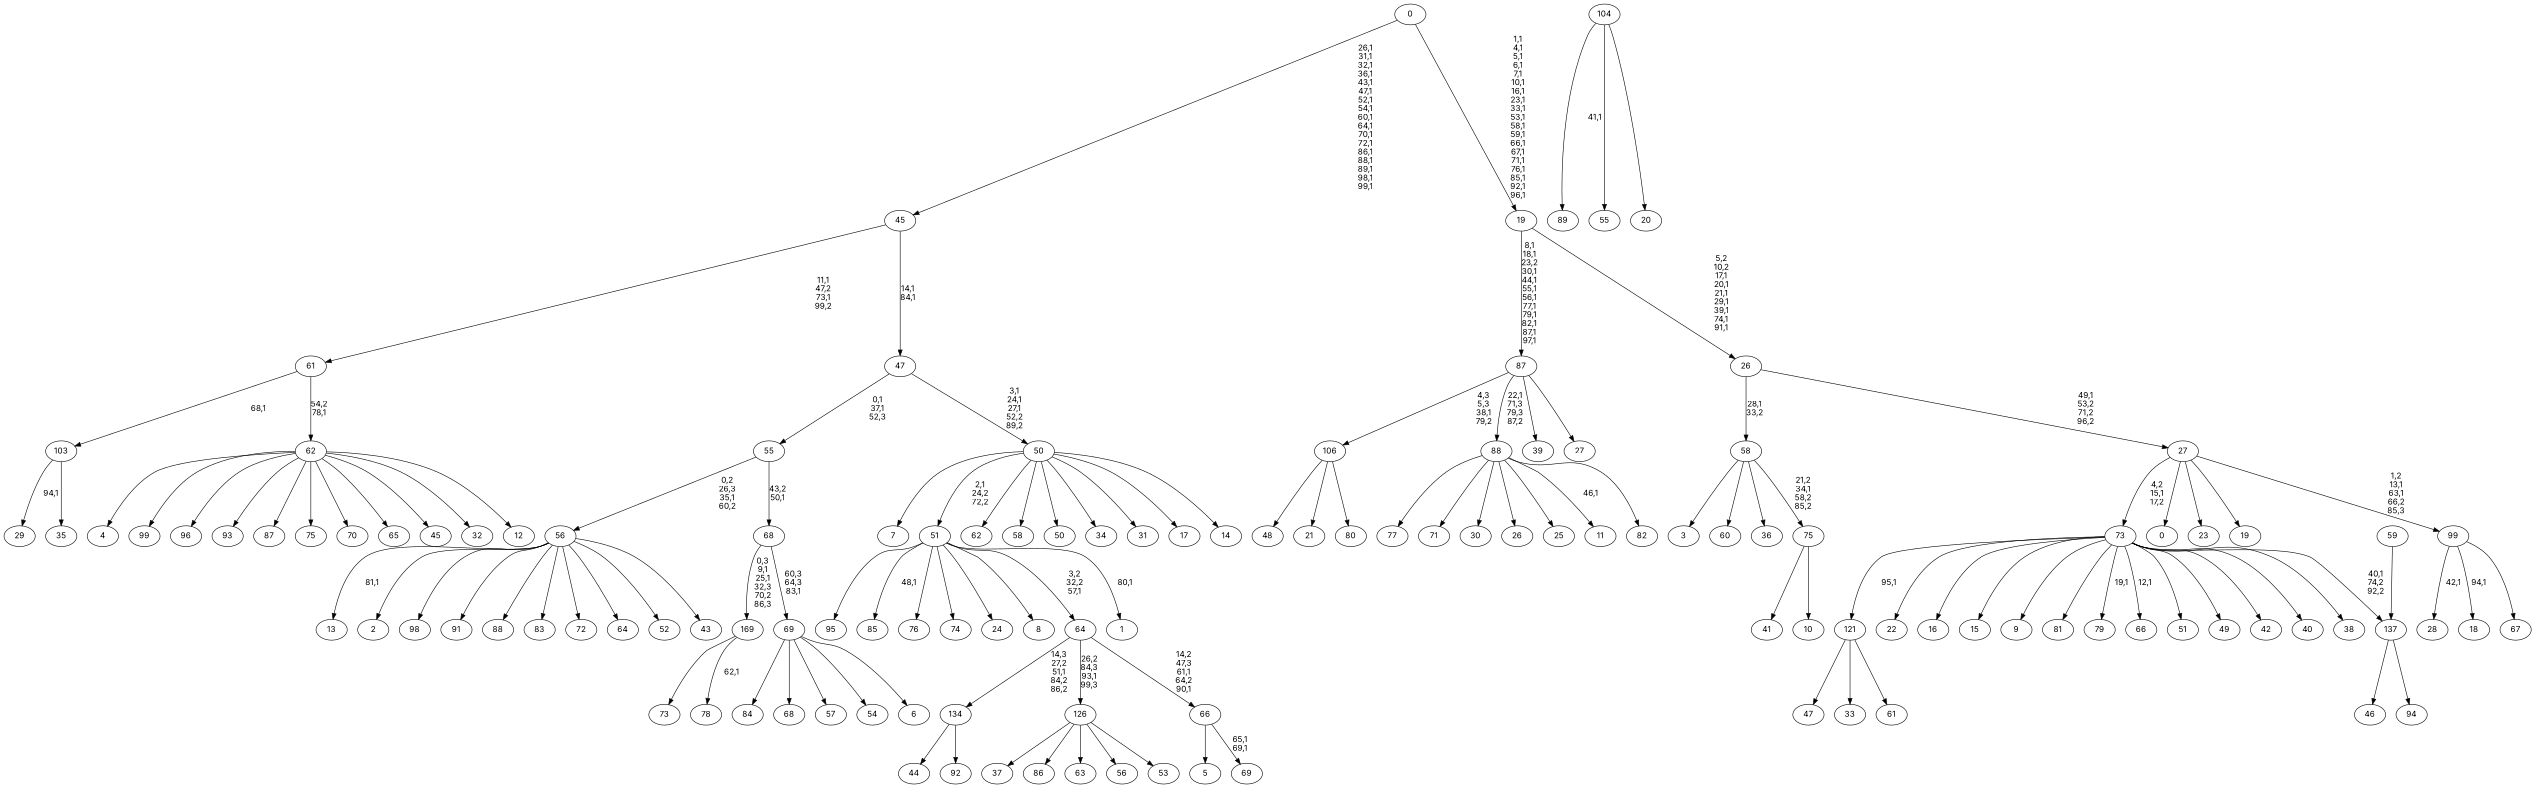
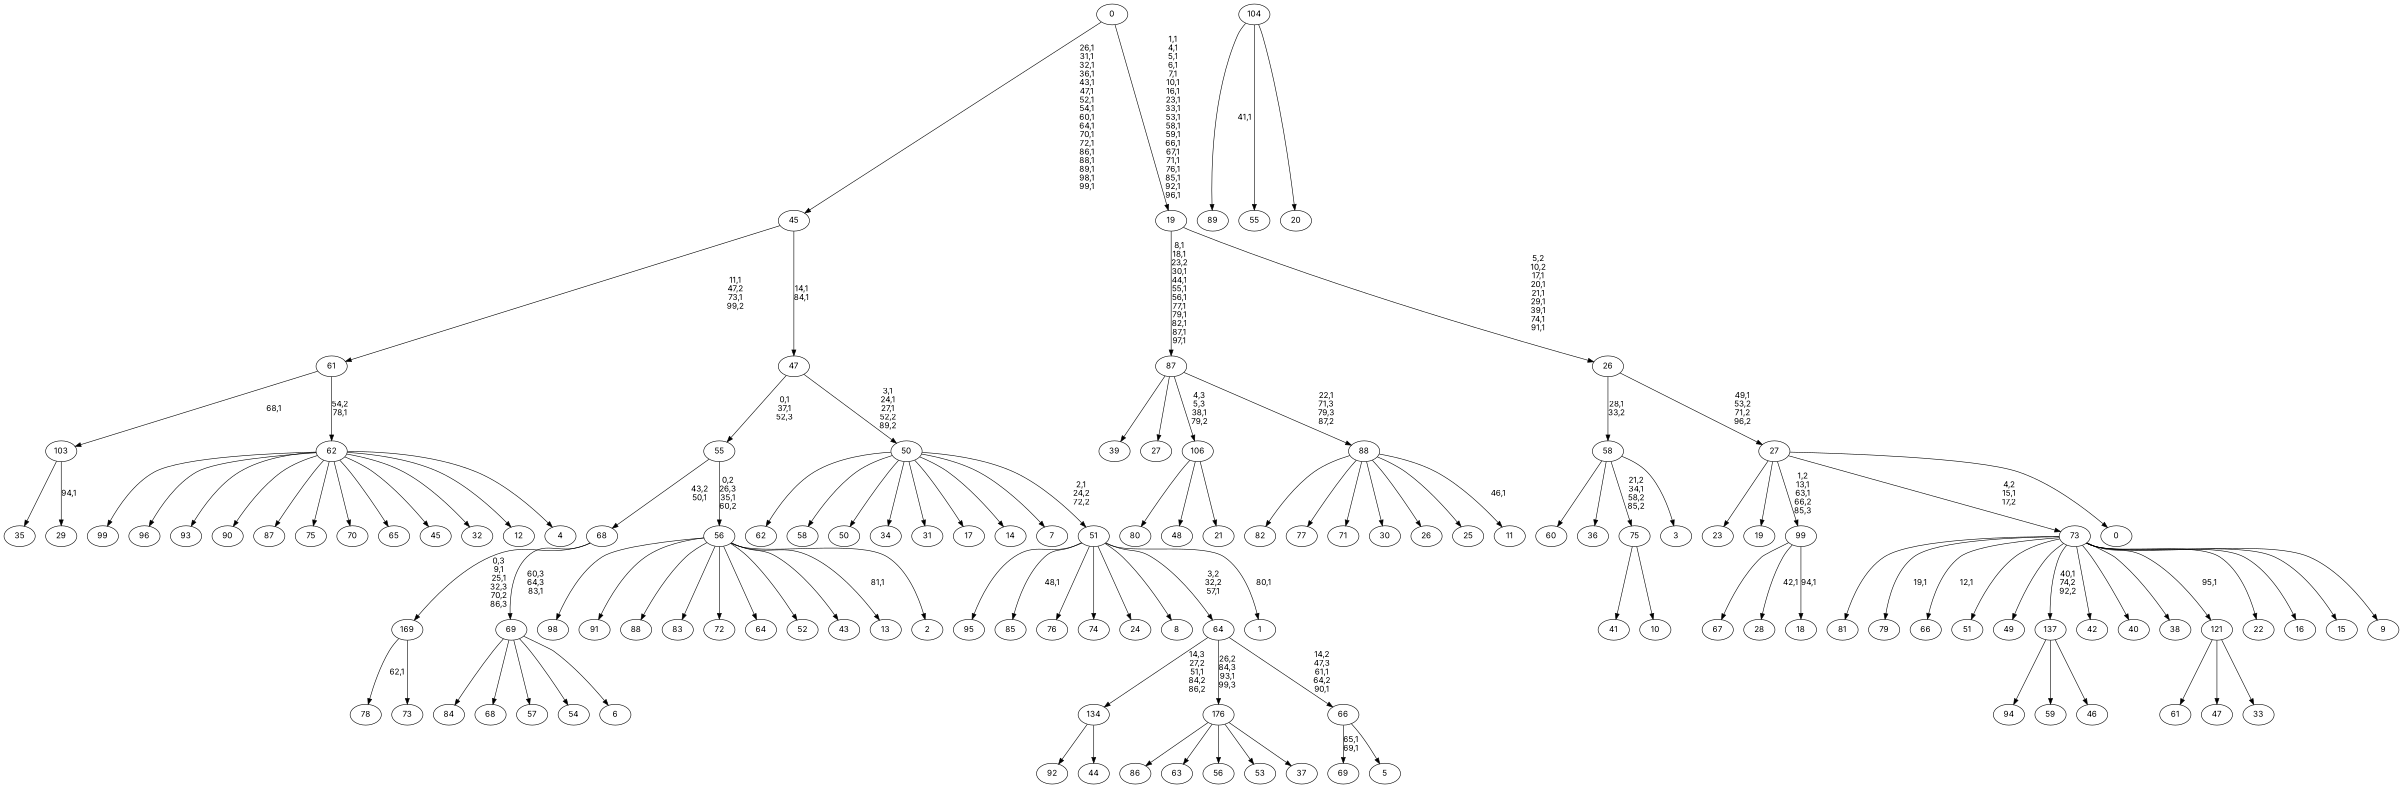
none -> (228, 536)
(2392, 580) -> (2051, 669)
(1080, 715) -> (1219, 715)
